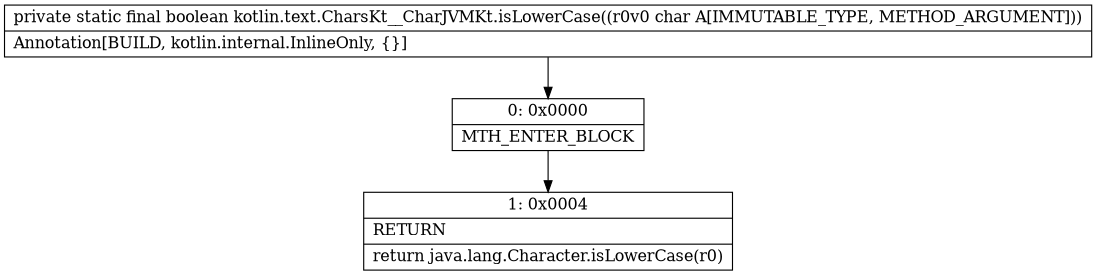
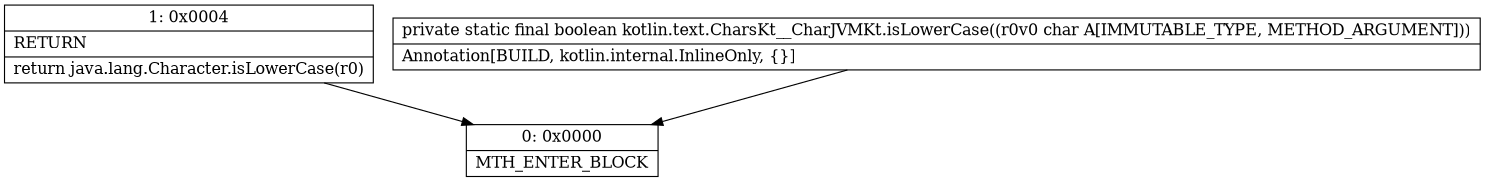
(548, 166) -> (393, 102)
